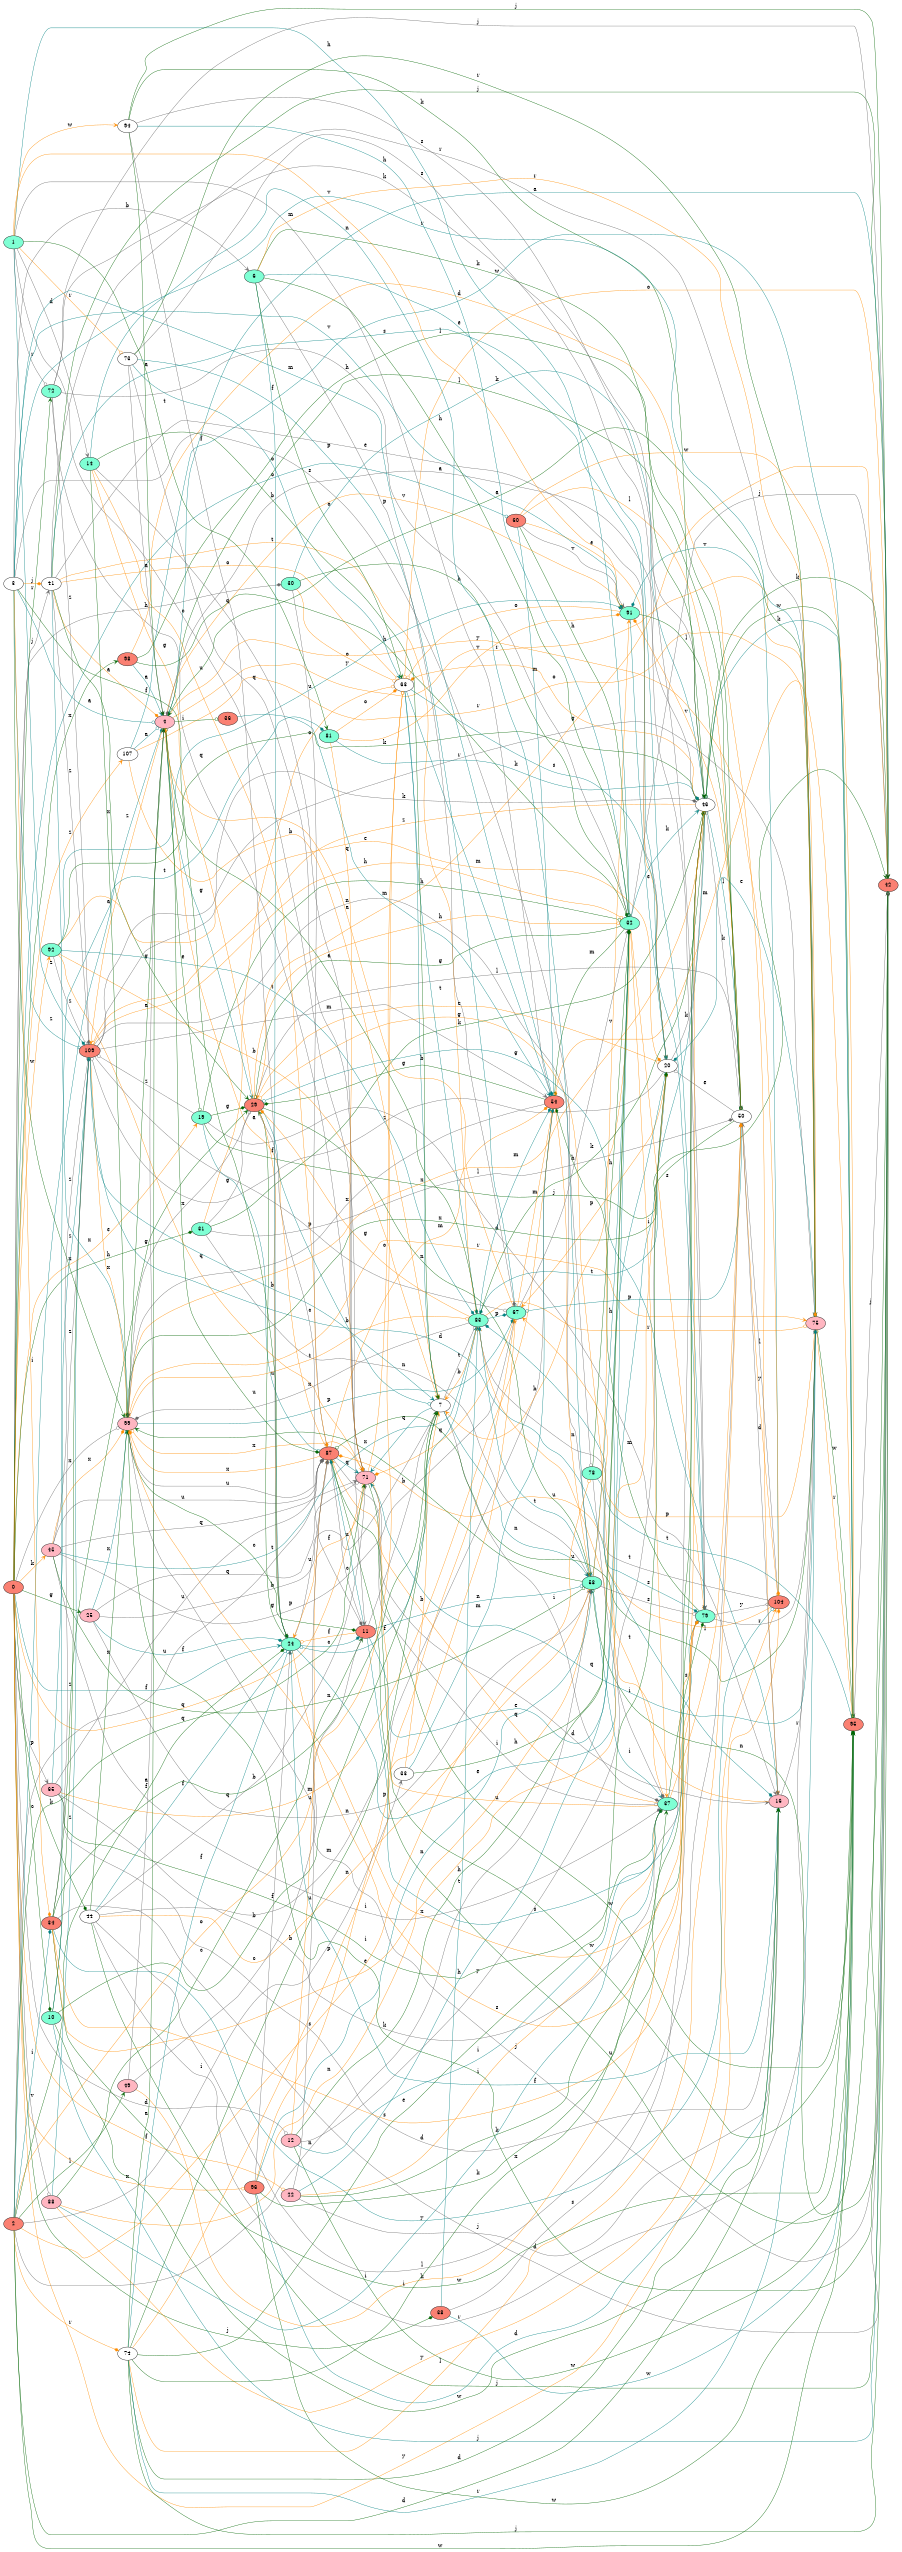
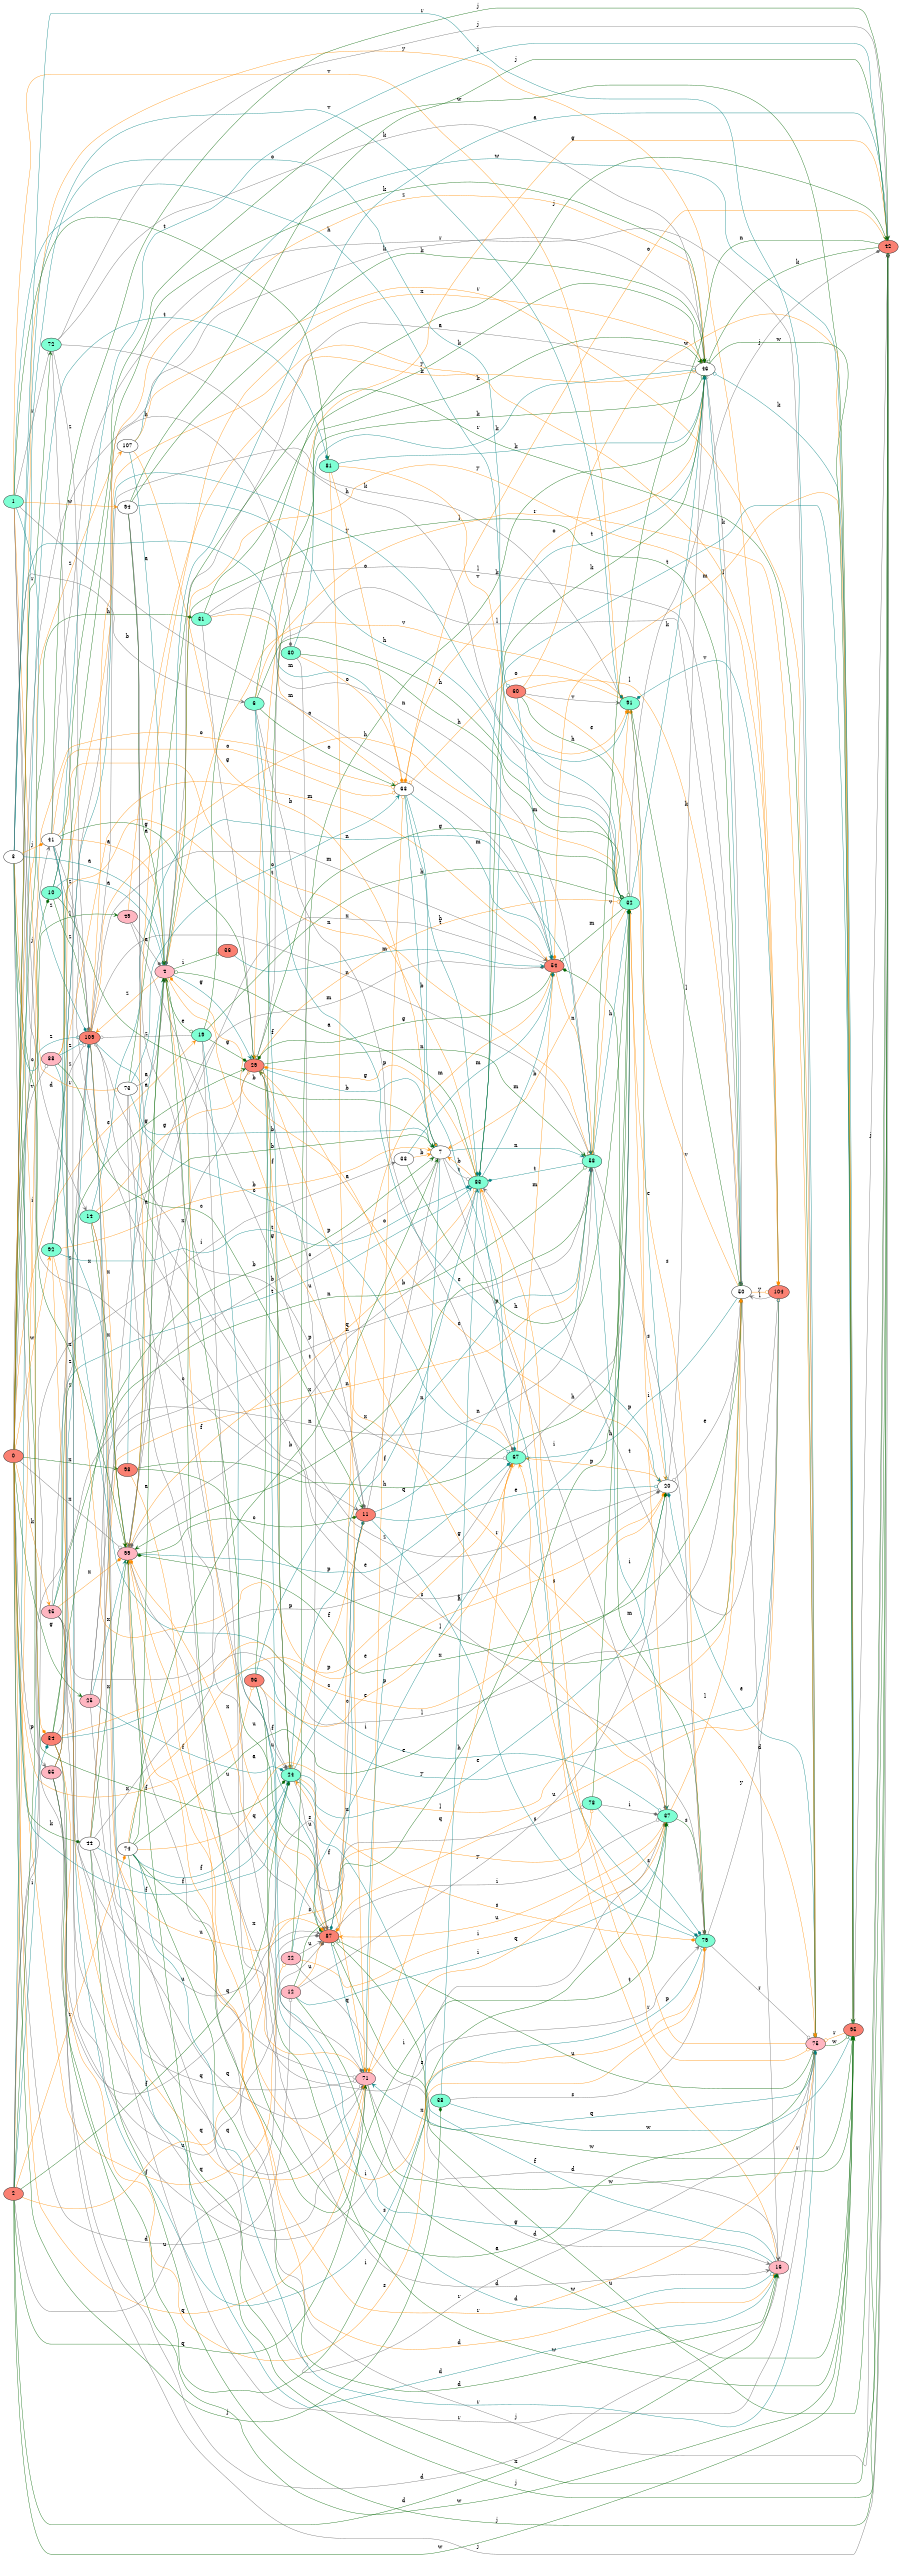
(279, 772) -> (156, 481)
(441, 2313) -> (441, 2101)
